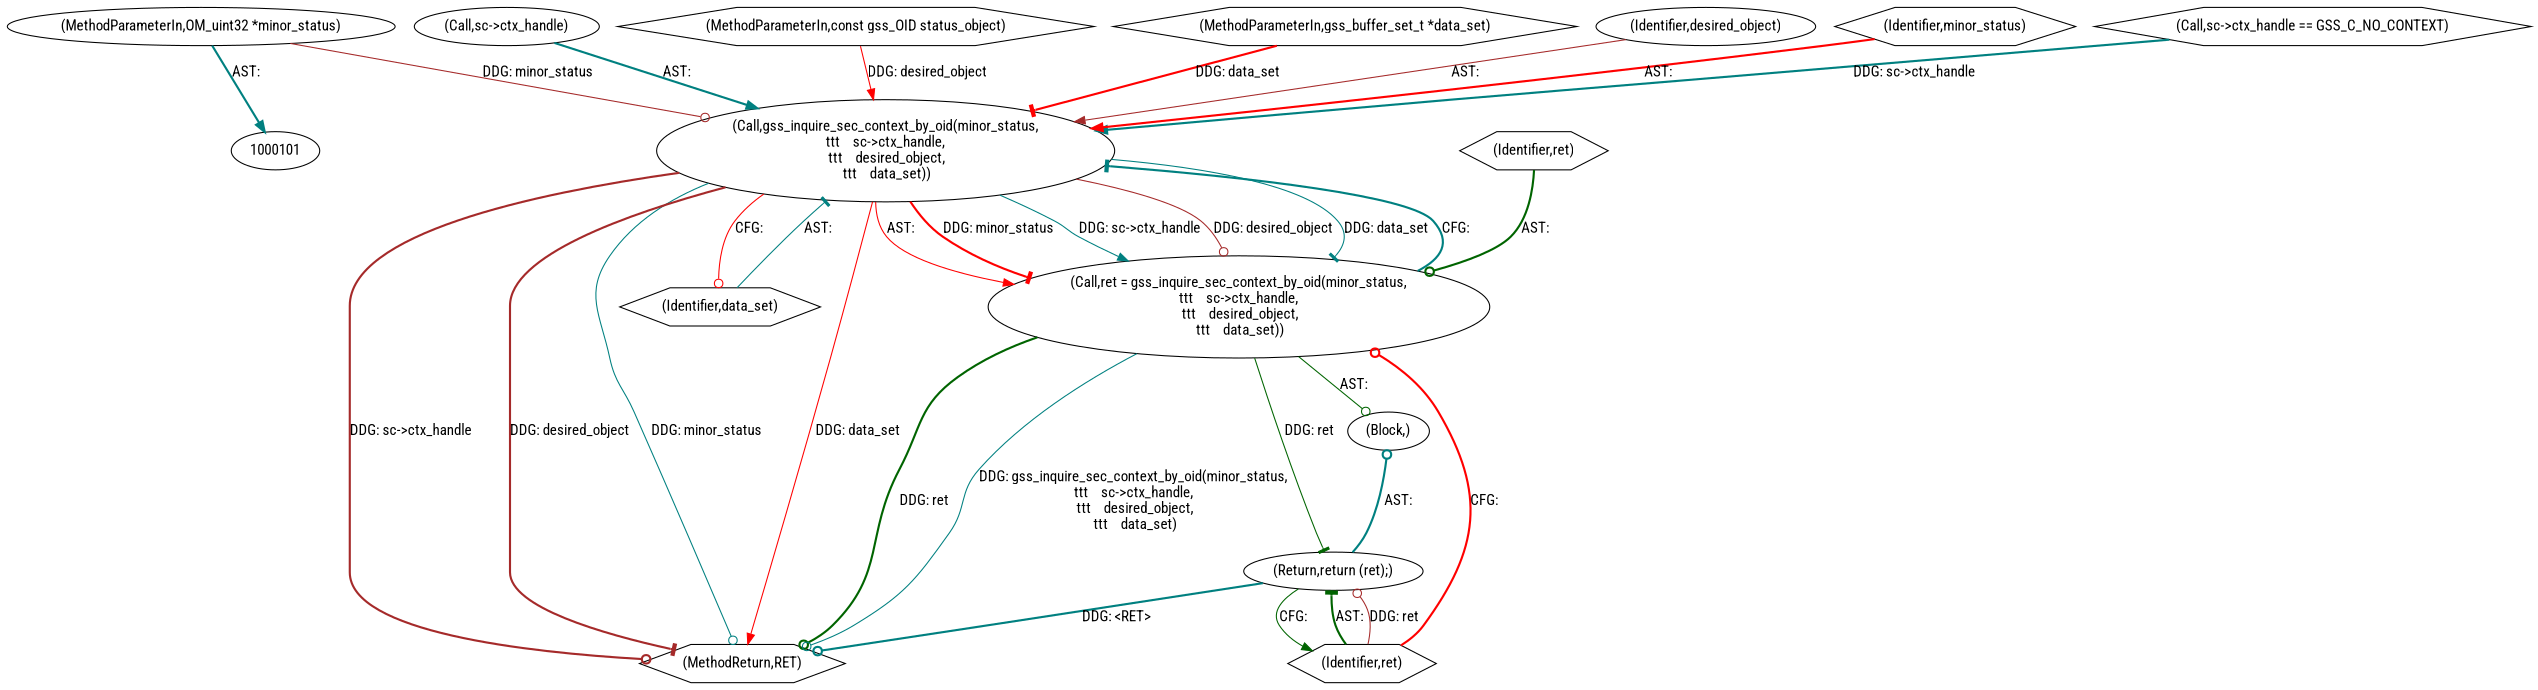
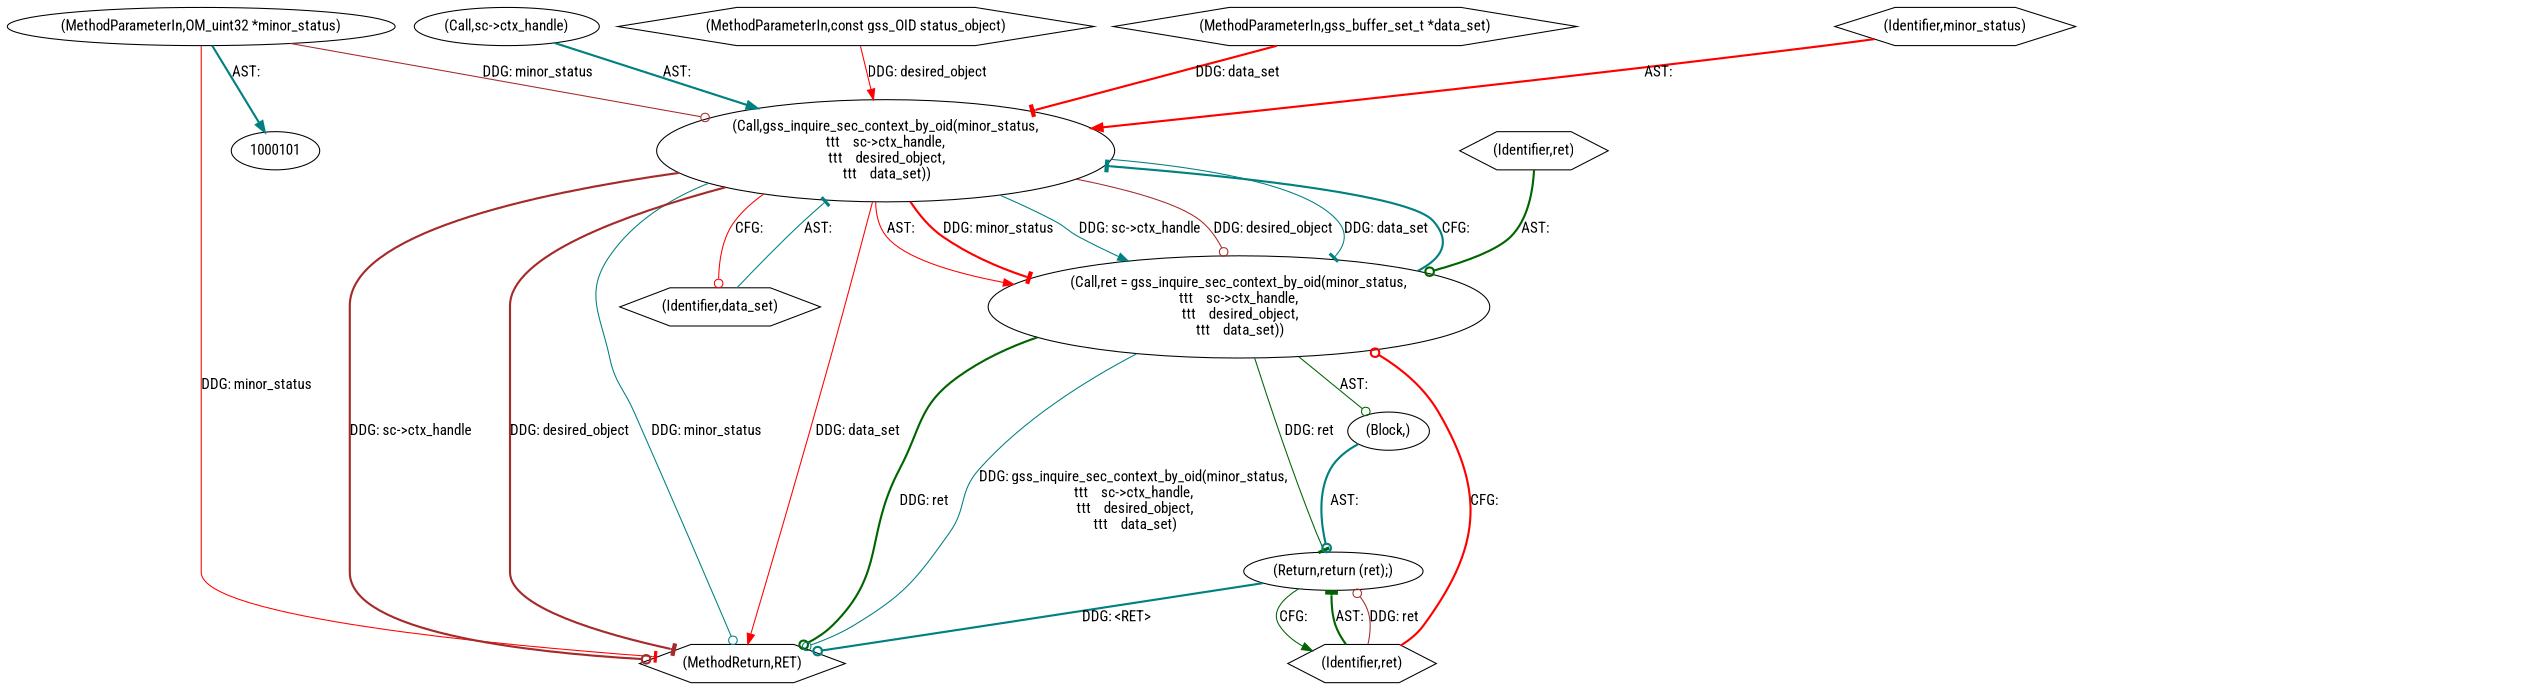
(1706, 27) -> none
(2313, 27) -> none
(1376, 508) -> (1324, 487)
none -> (201, 542)
